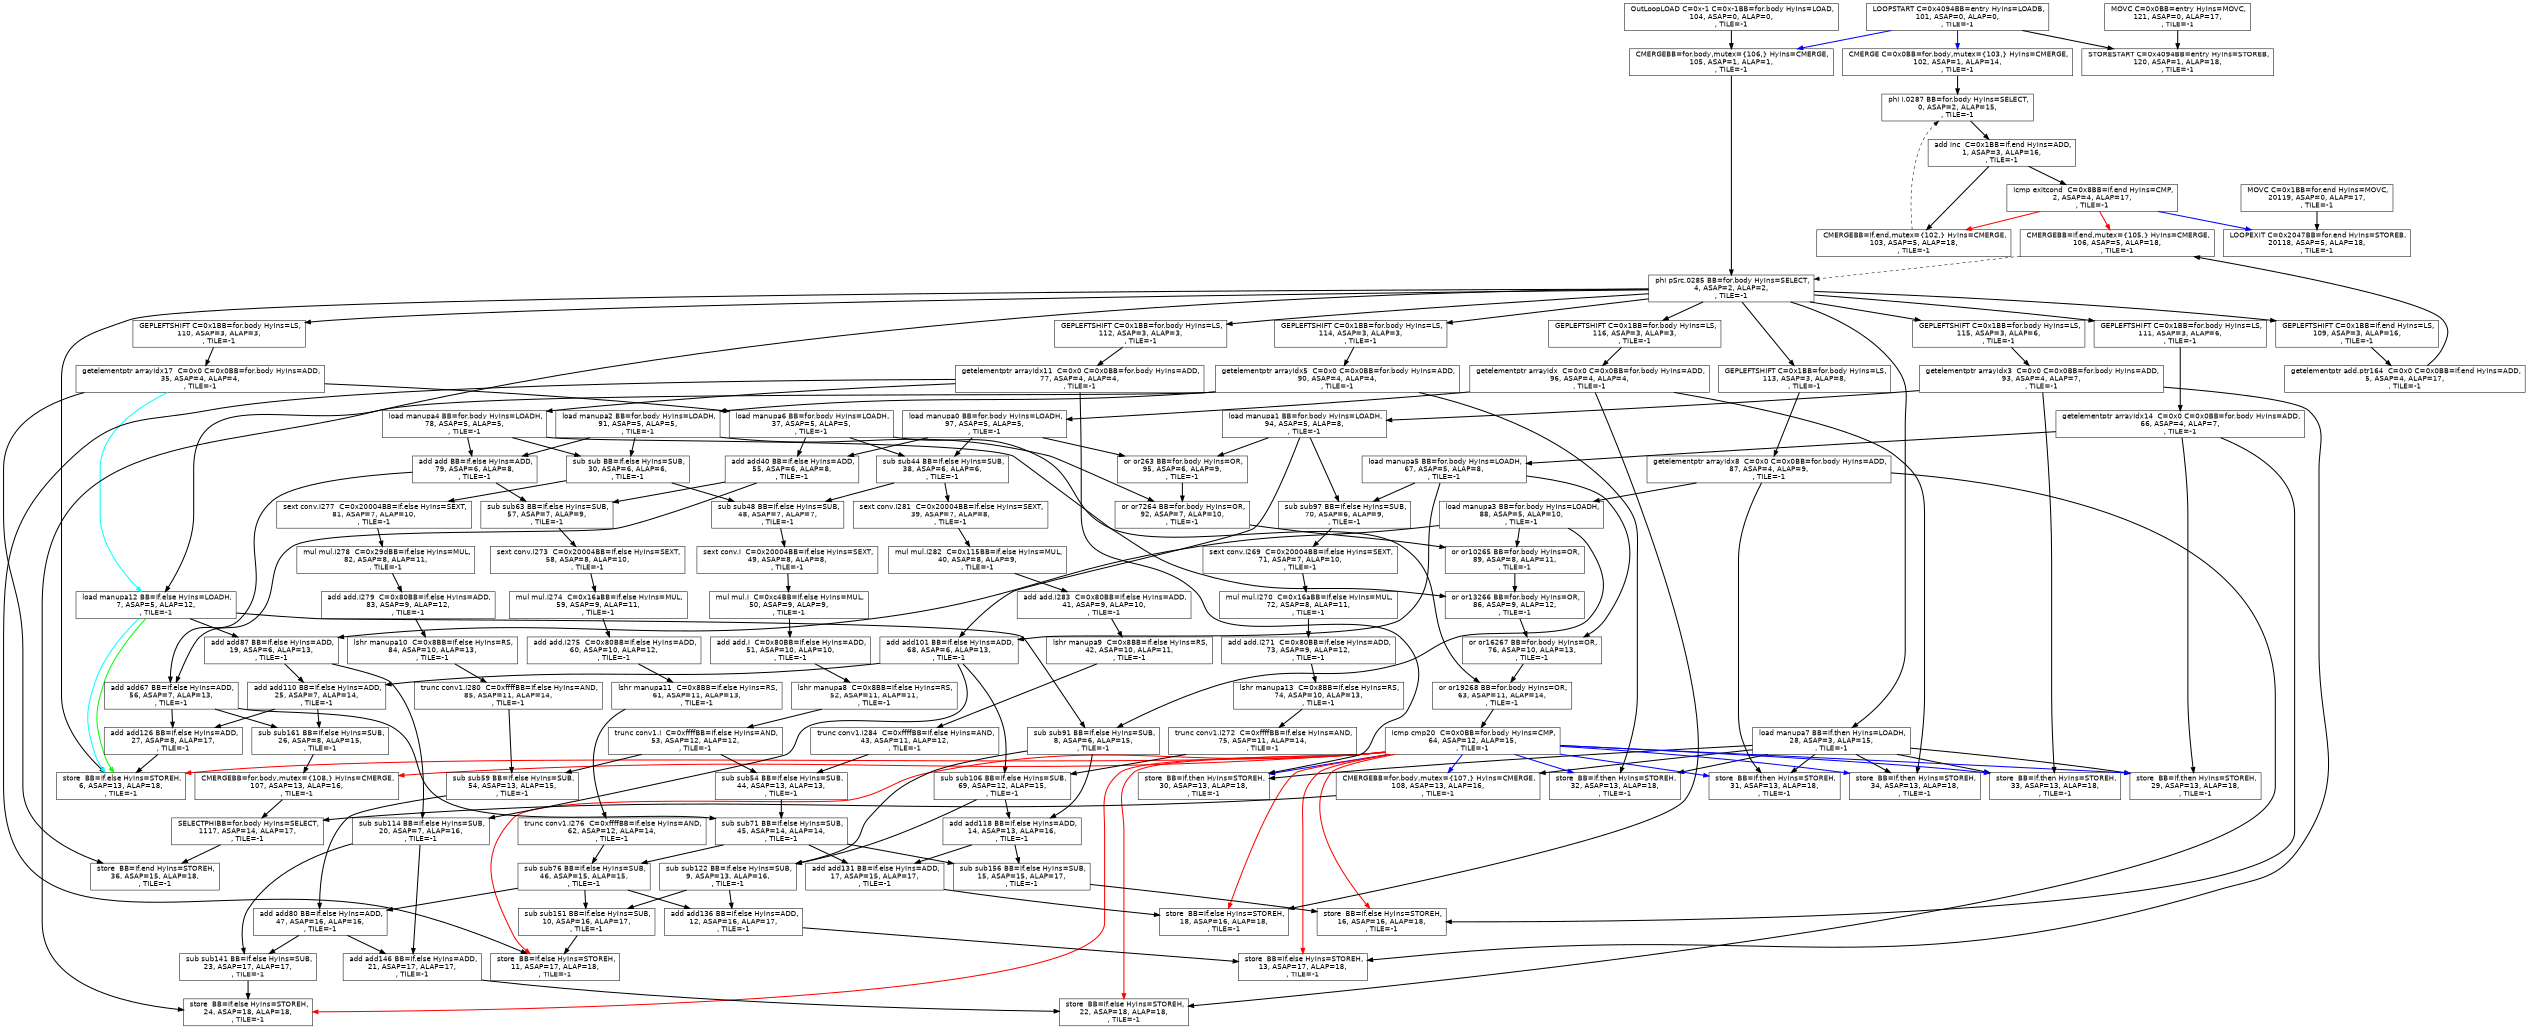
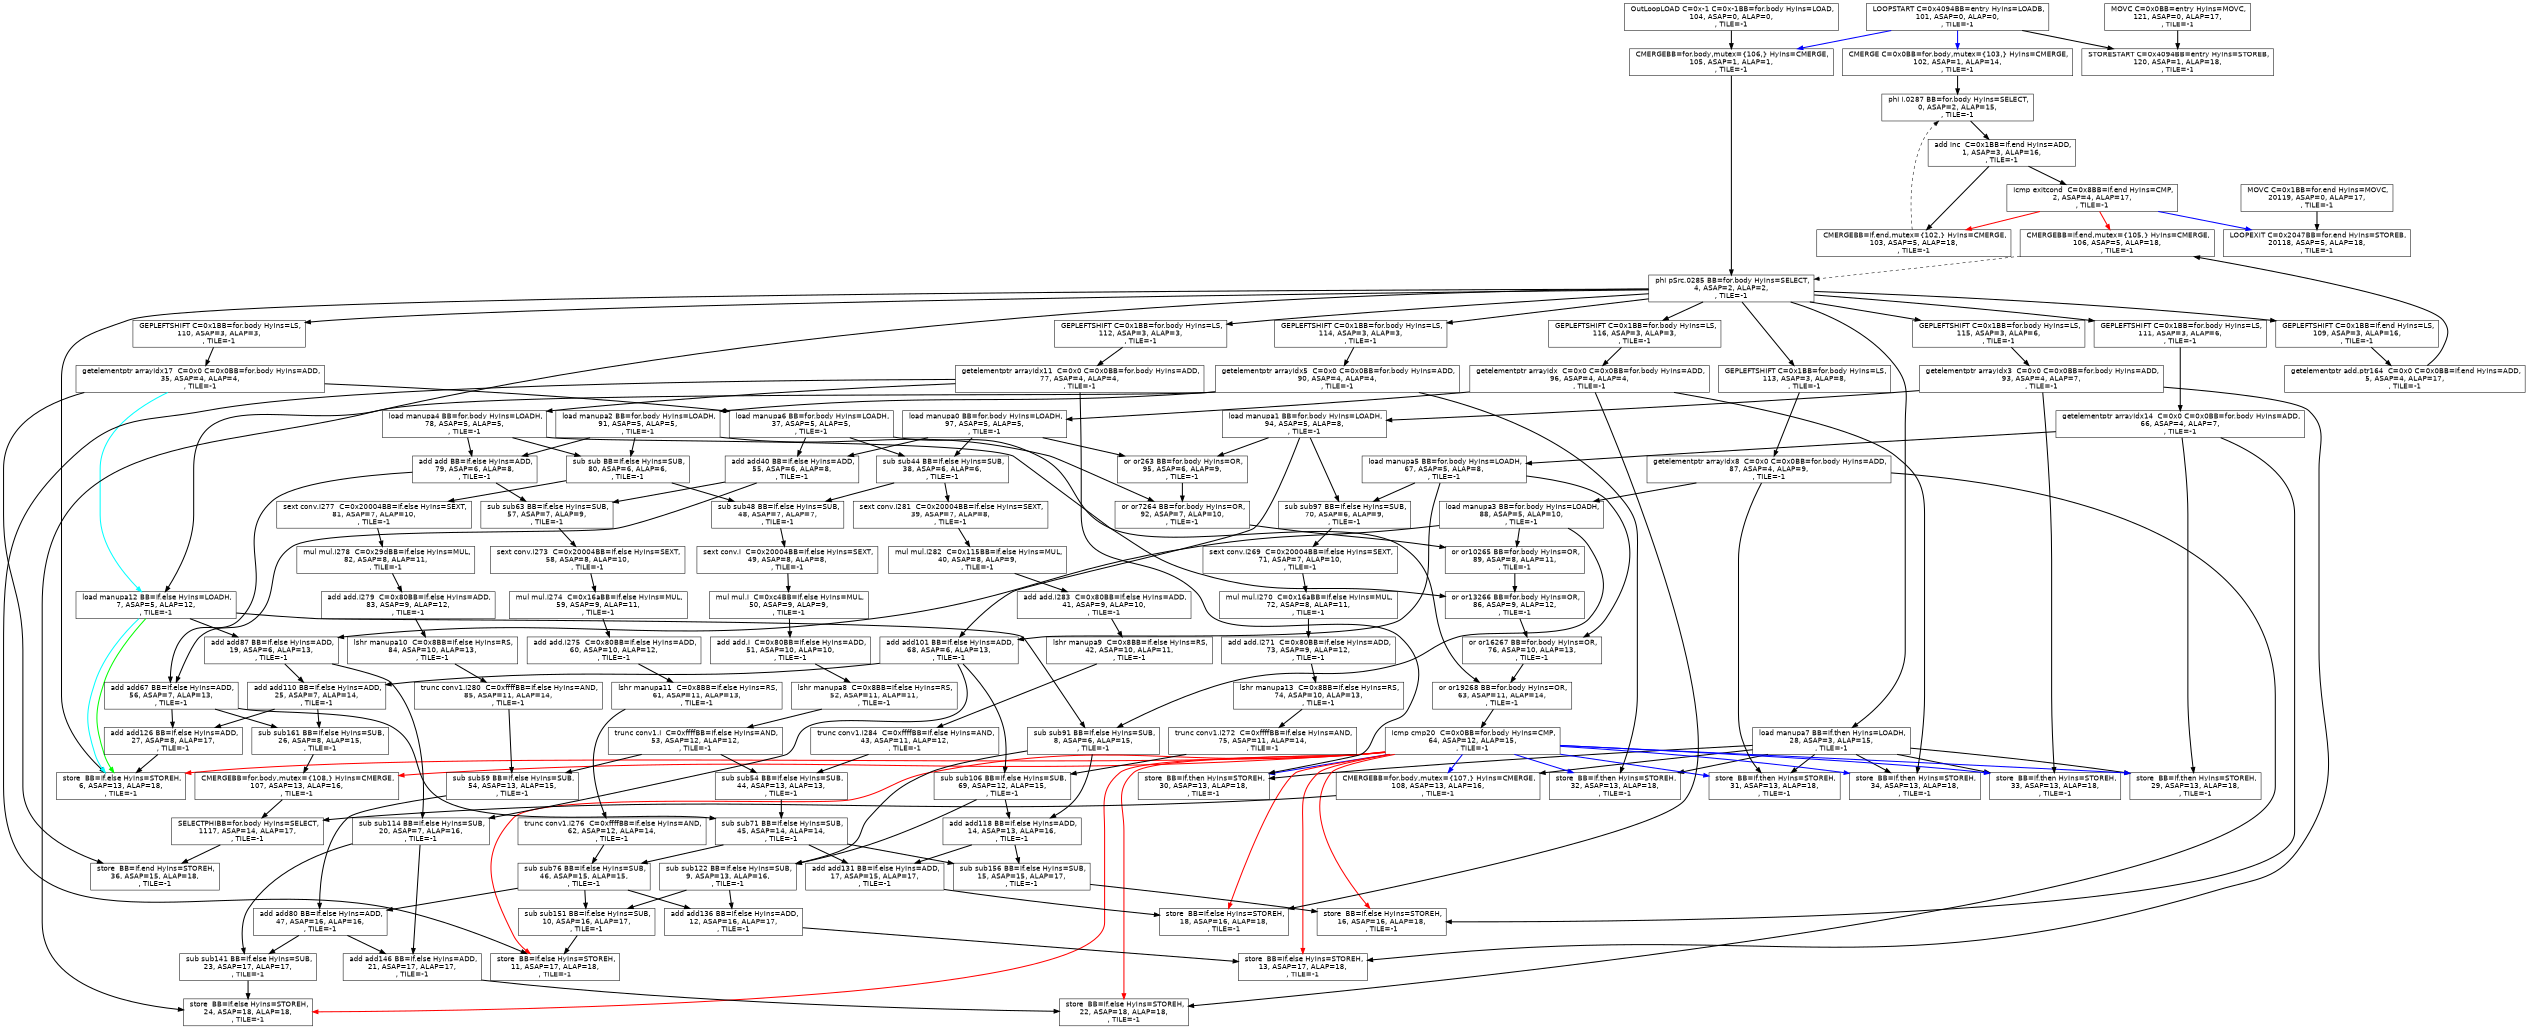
(628, 469) -> (628, 469)
